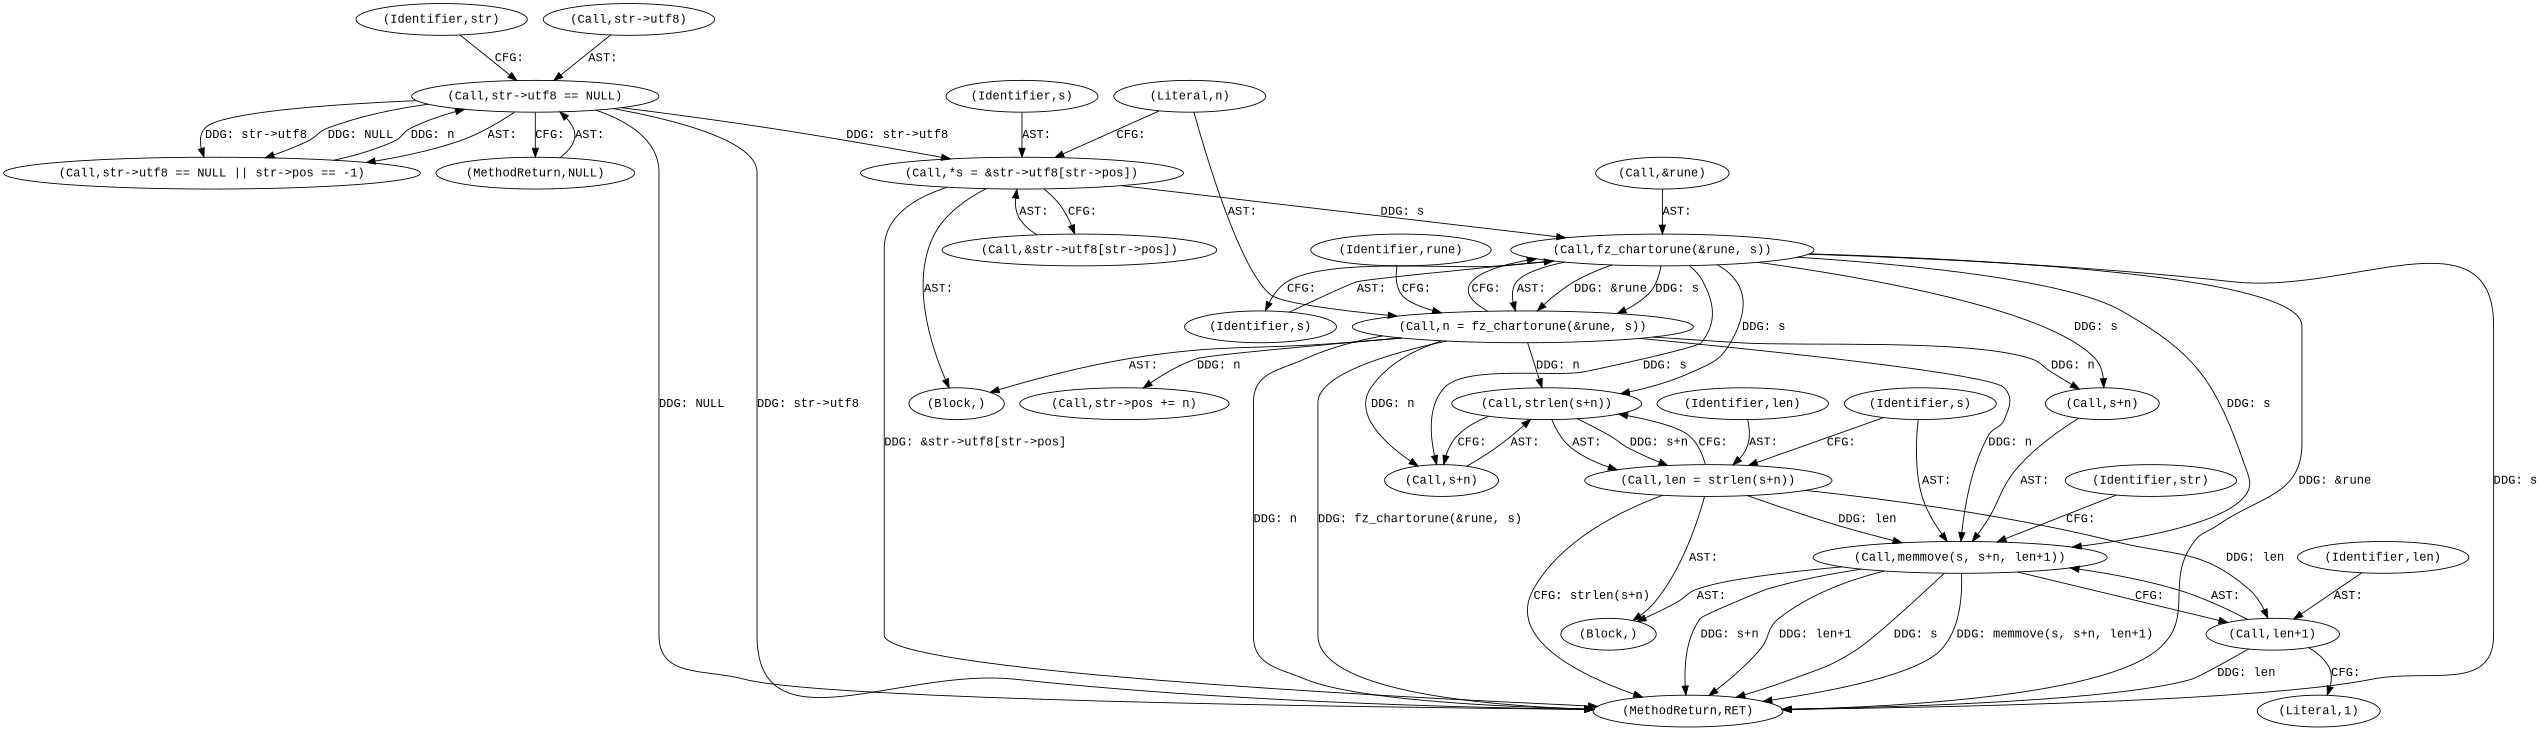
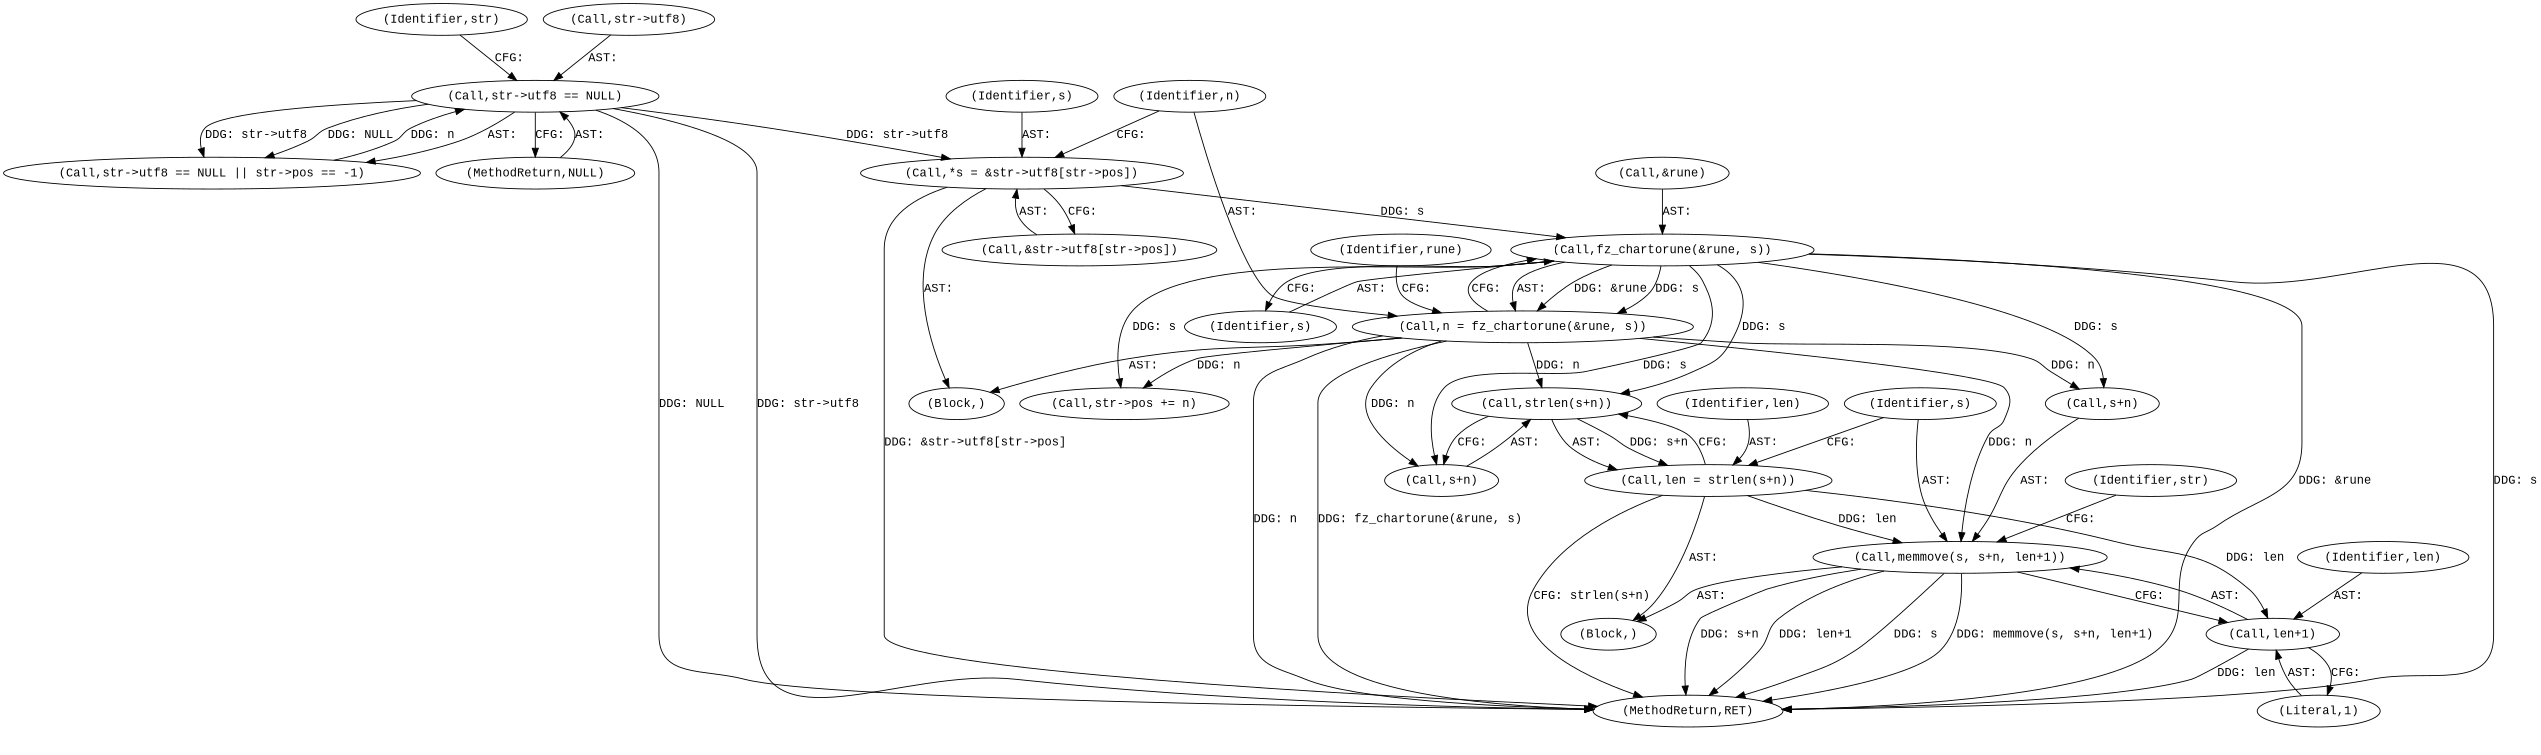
(1190, 96) -> (1190, 96)
(2155, 332) -> (1304, 268)
none -> (2288, 679)
